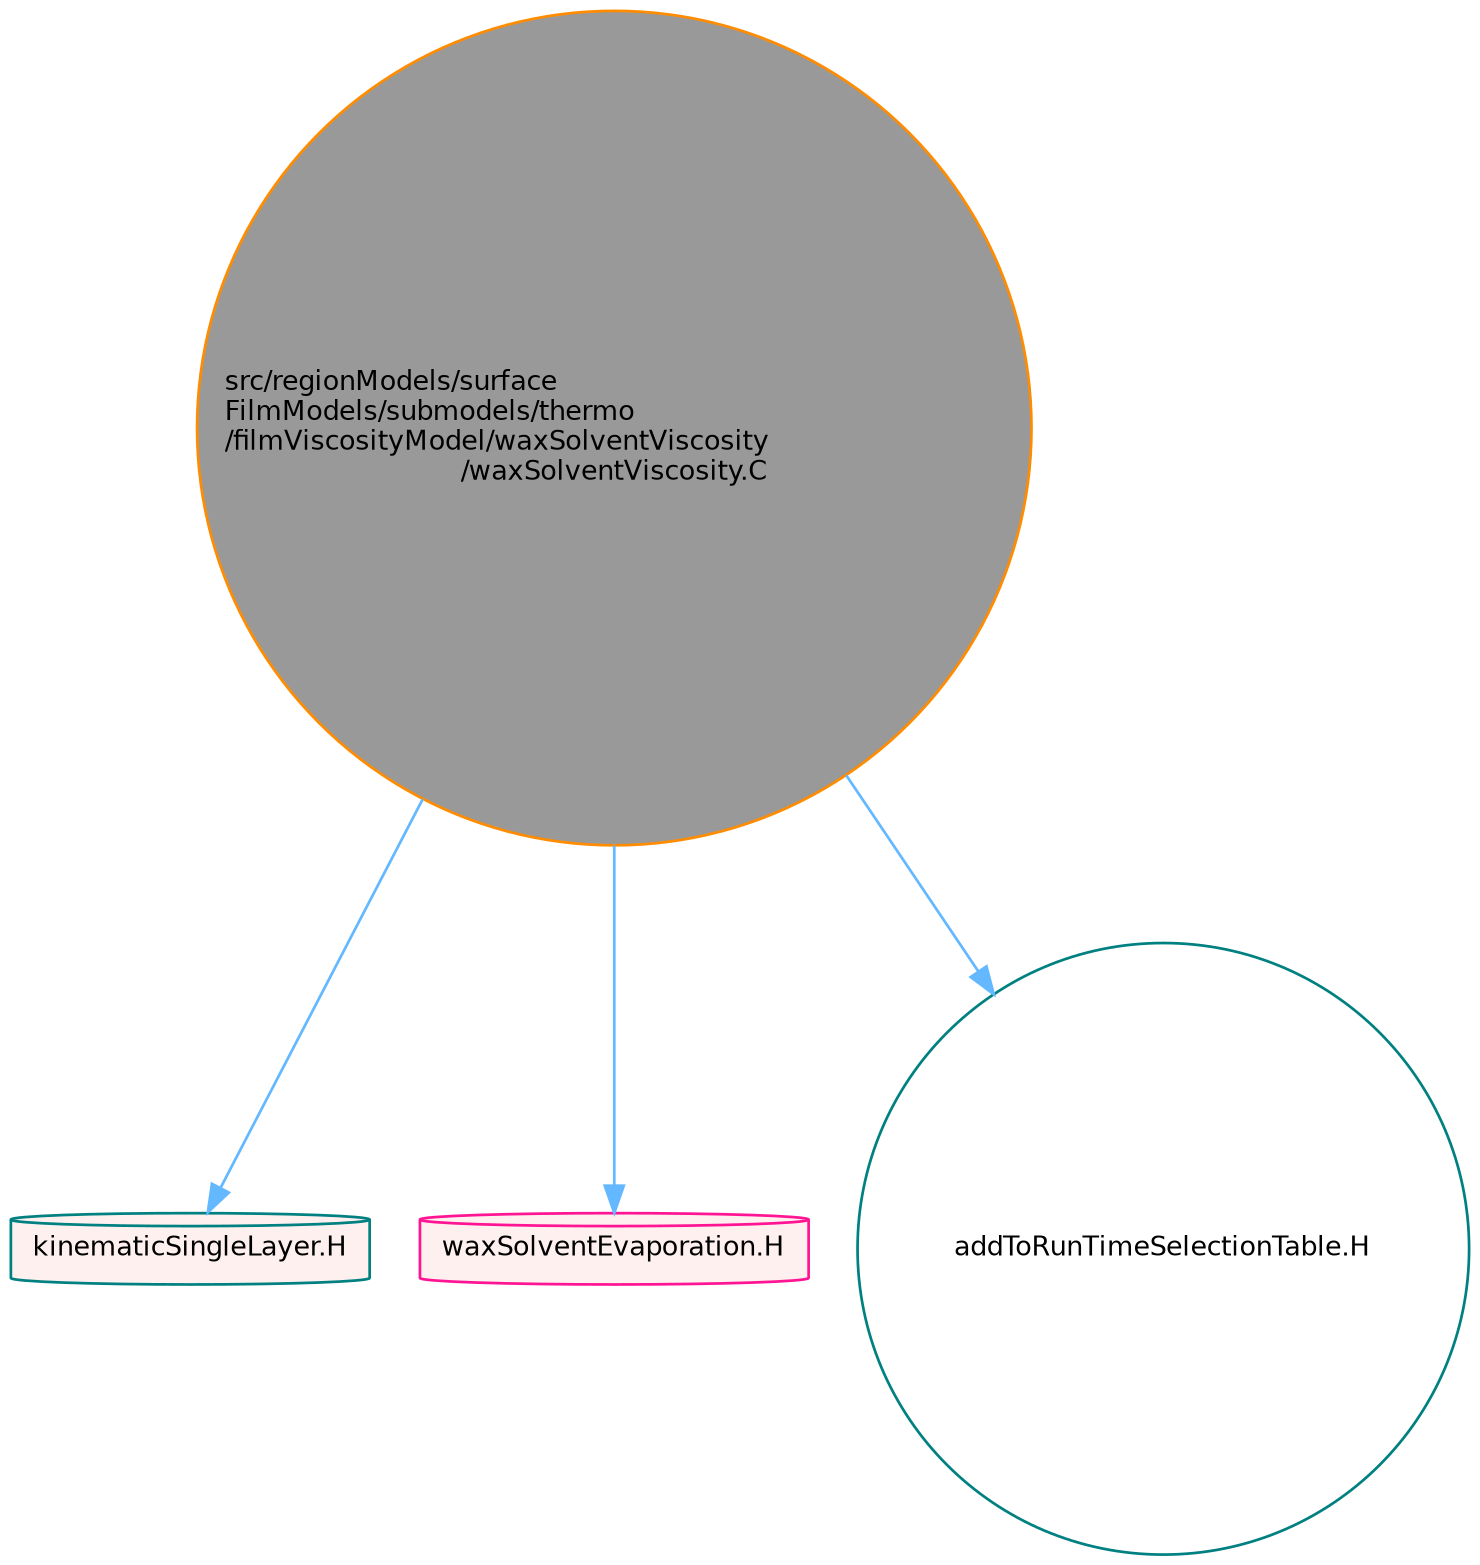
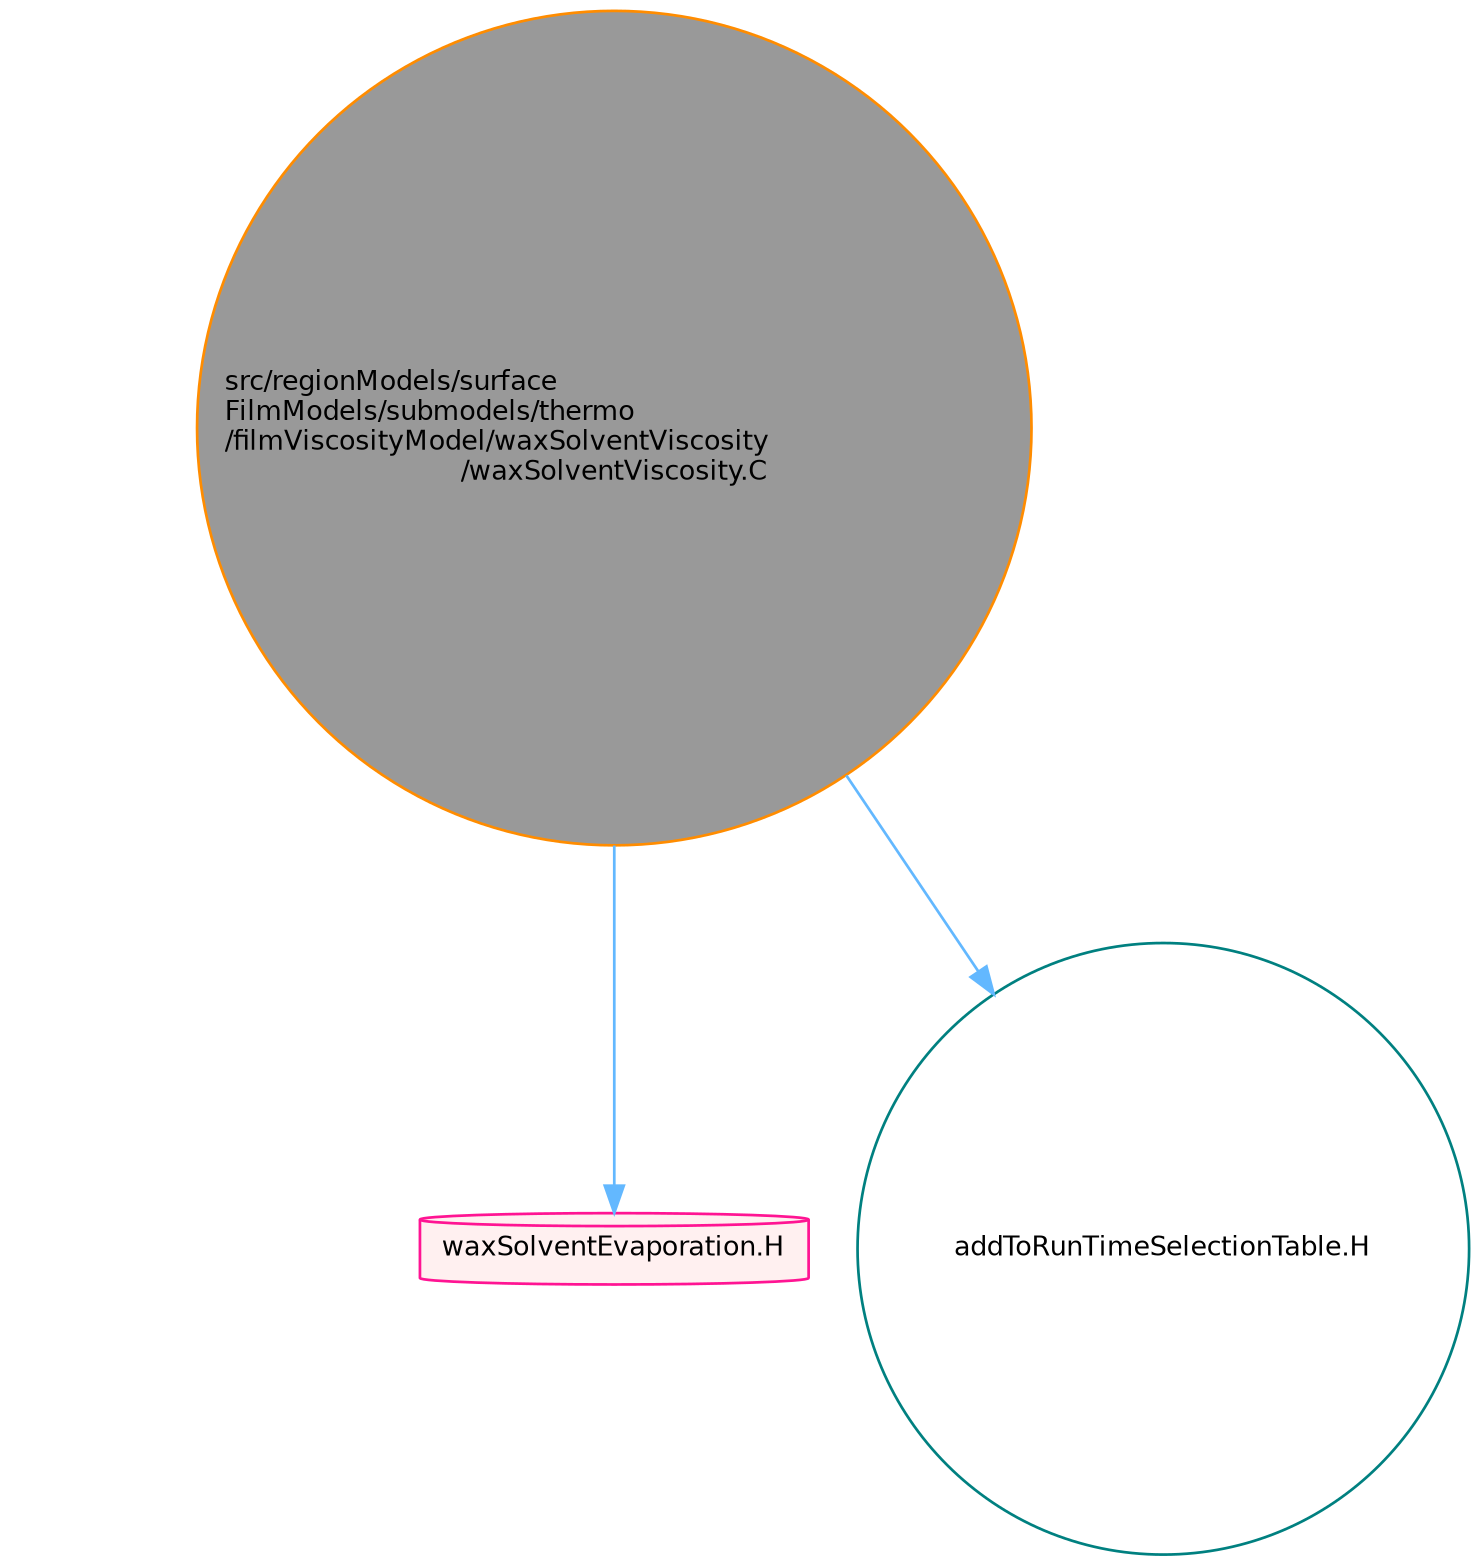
(190, 1249) -> none
